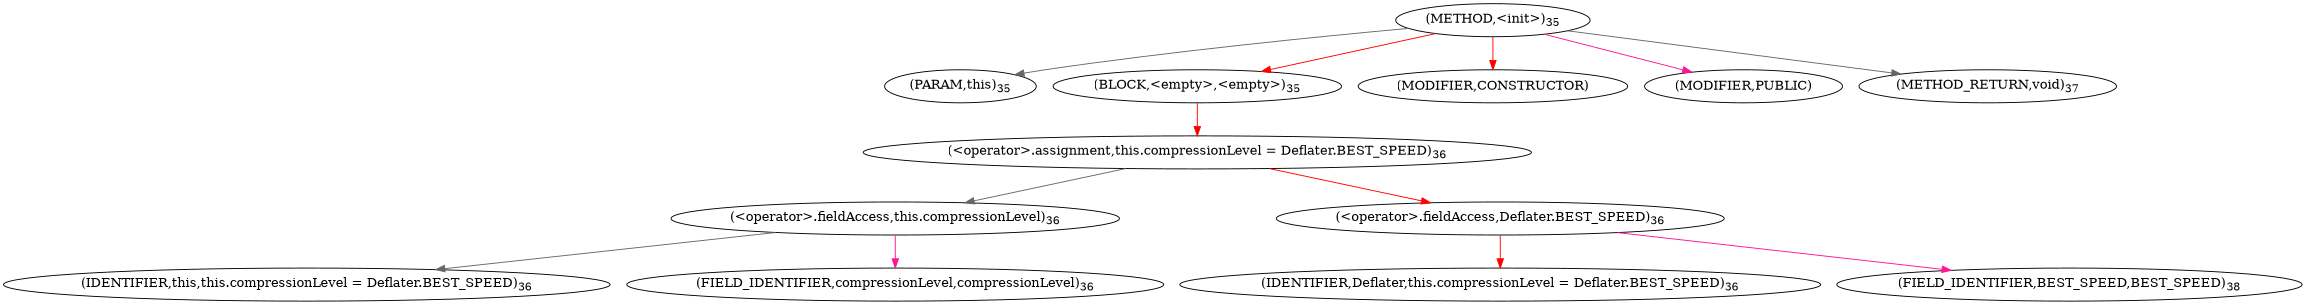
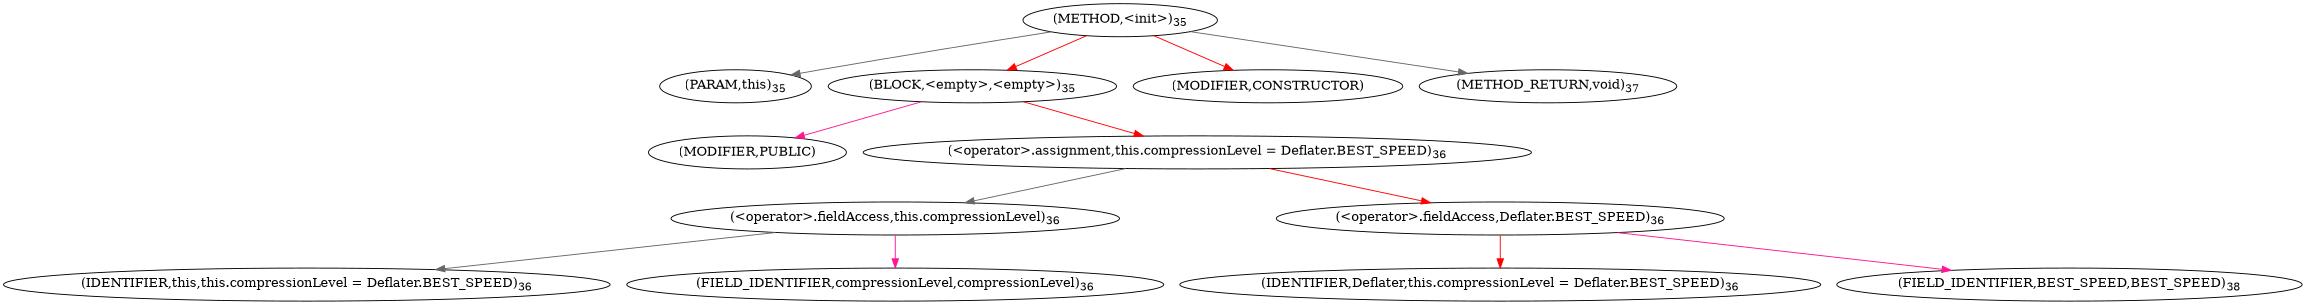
(1614, 52) -> (863, 119)
